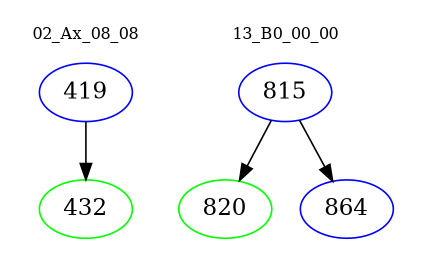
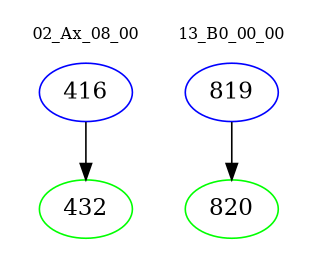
(86, 35) -> (86, 35)
(86, 92) -> (86, 92)
(285, 92) -> (232, 92)
(347, 209) -> none
